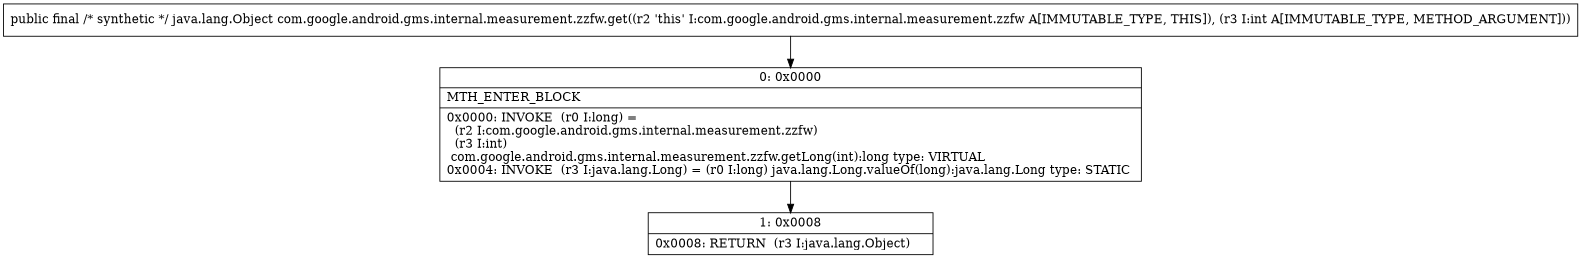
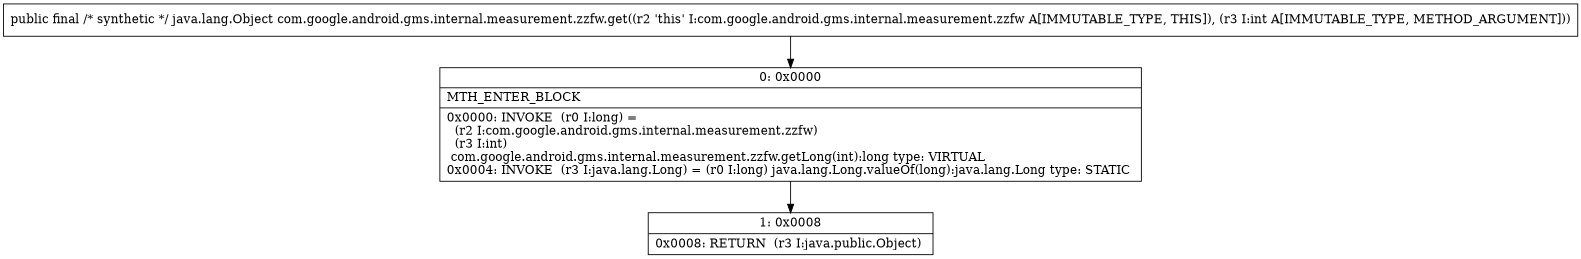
(785, 244) -> (791, 244)
